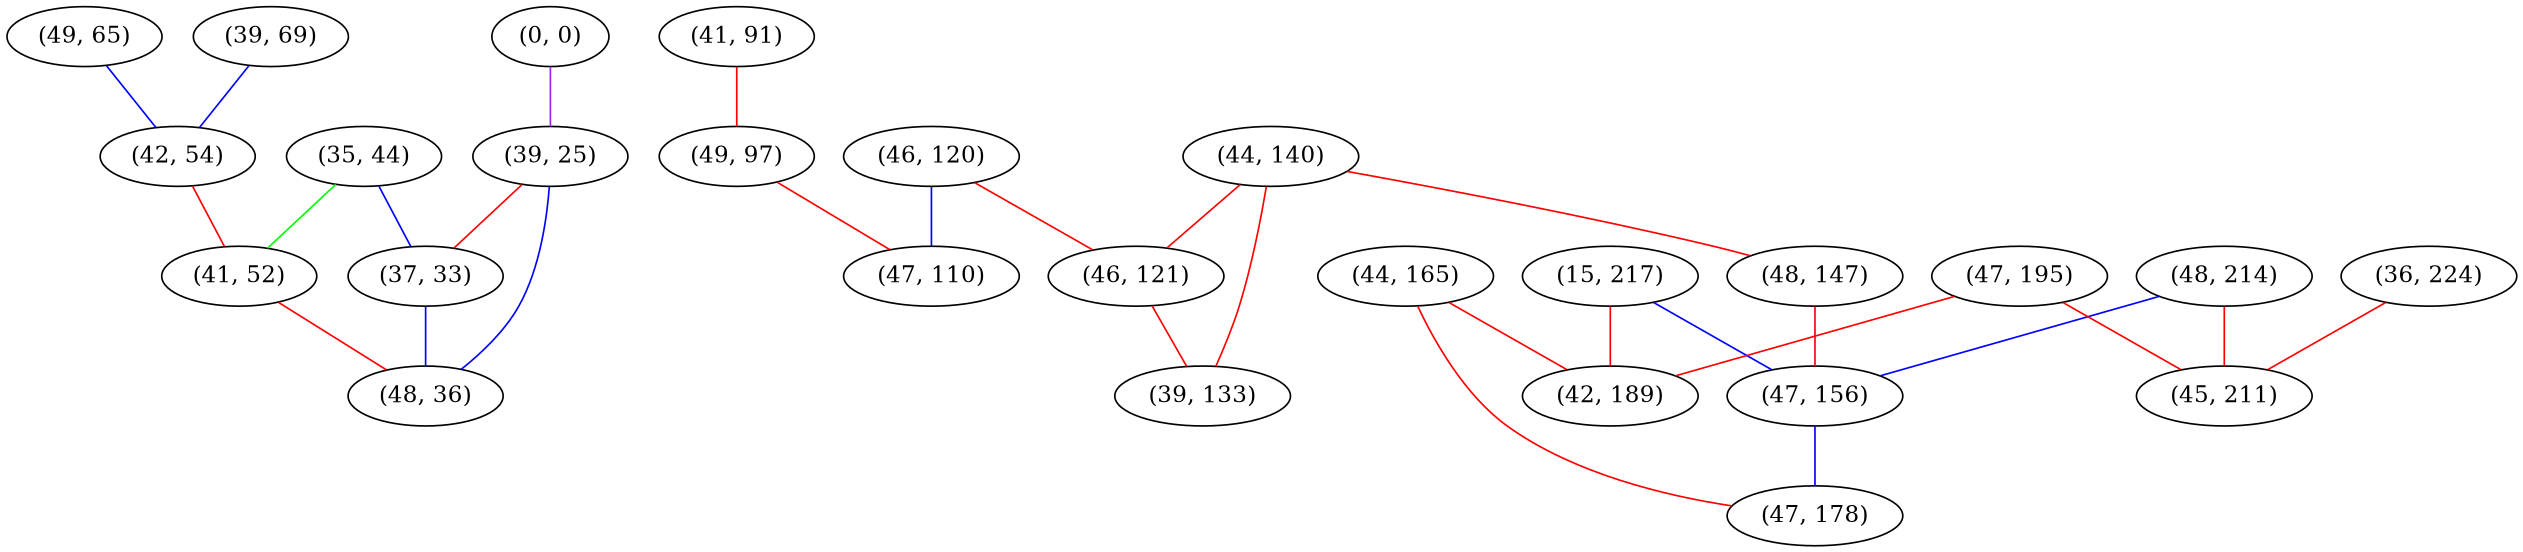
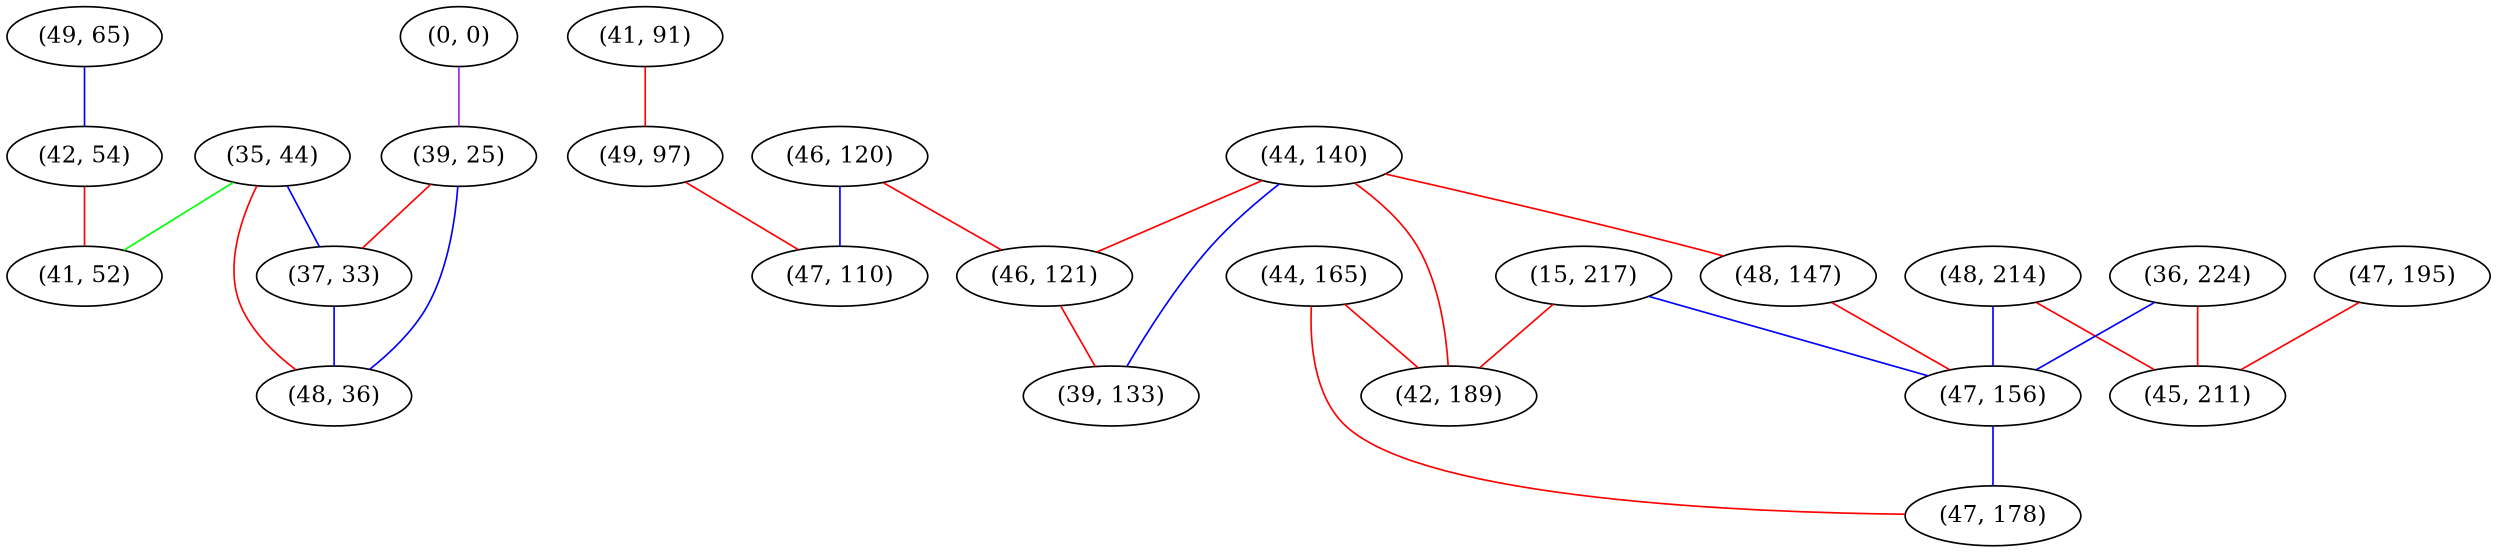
(271, 37) -> none
(1247, 278) -> (1194, 267)
none -> (2107, 329)
(1829, 332) -> (1425, 262)
(332, 336) -> (236, 287)
